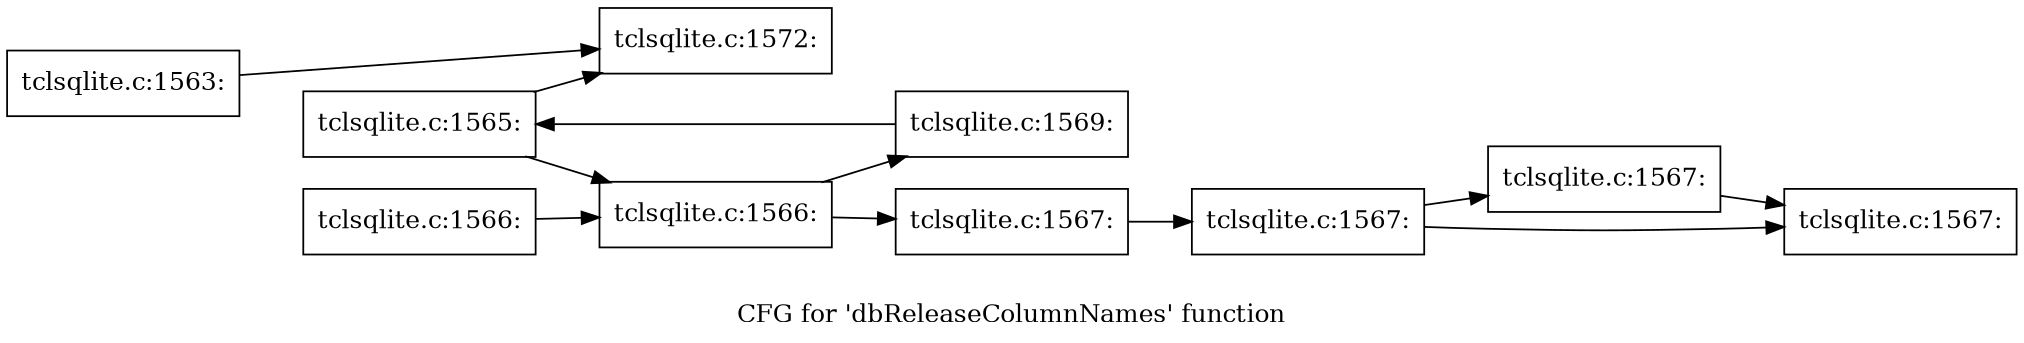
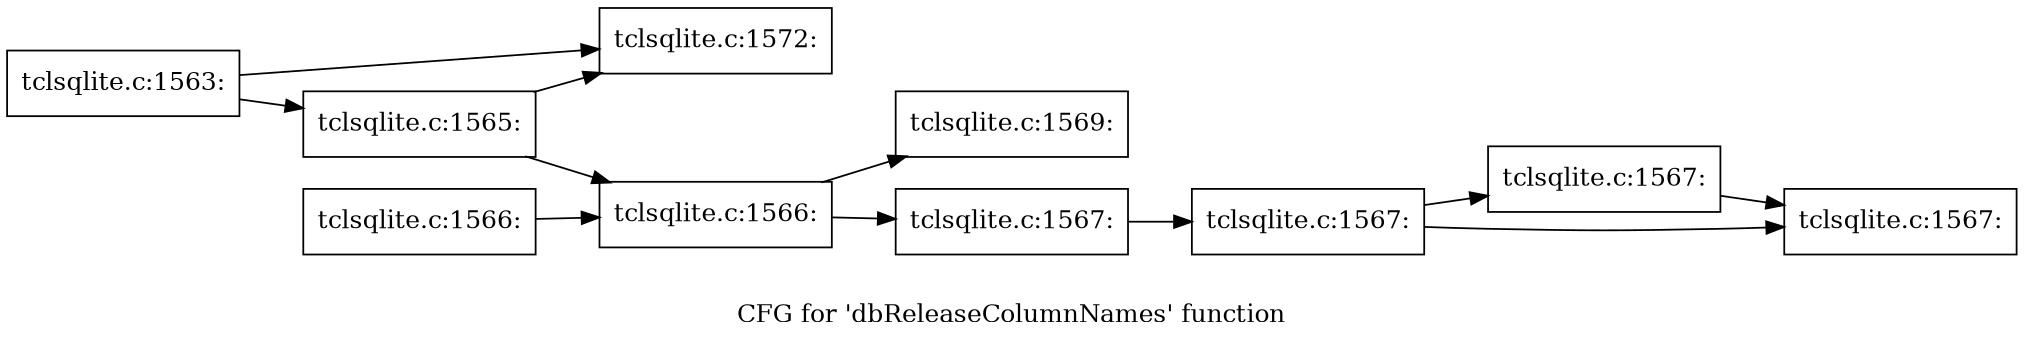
(725, 124) -> (263, 103)
